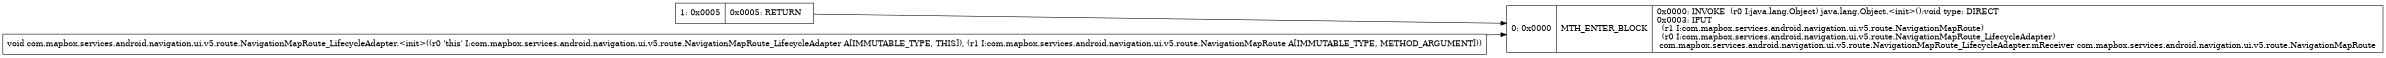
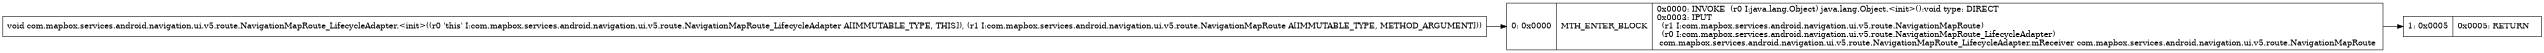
(1157, 19) -> (2390, 27)
